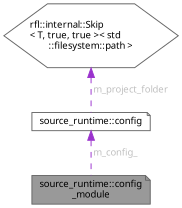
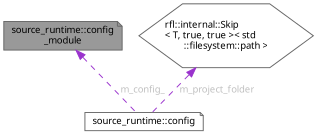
(91, 158) -> (110, 85)
